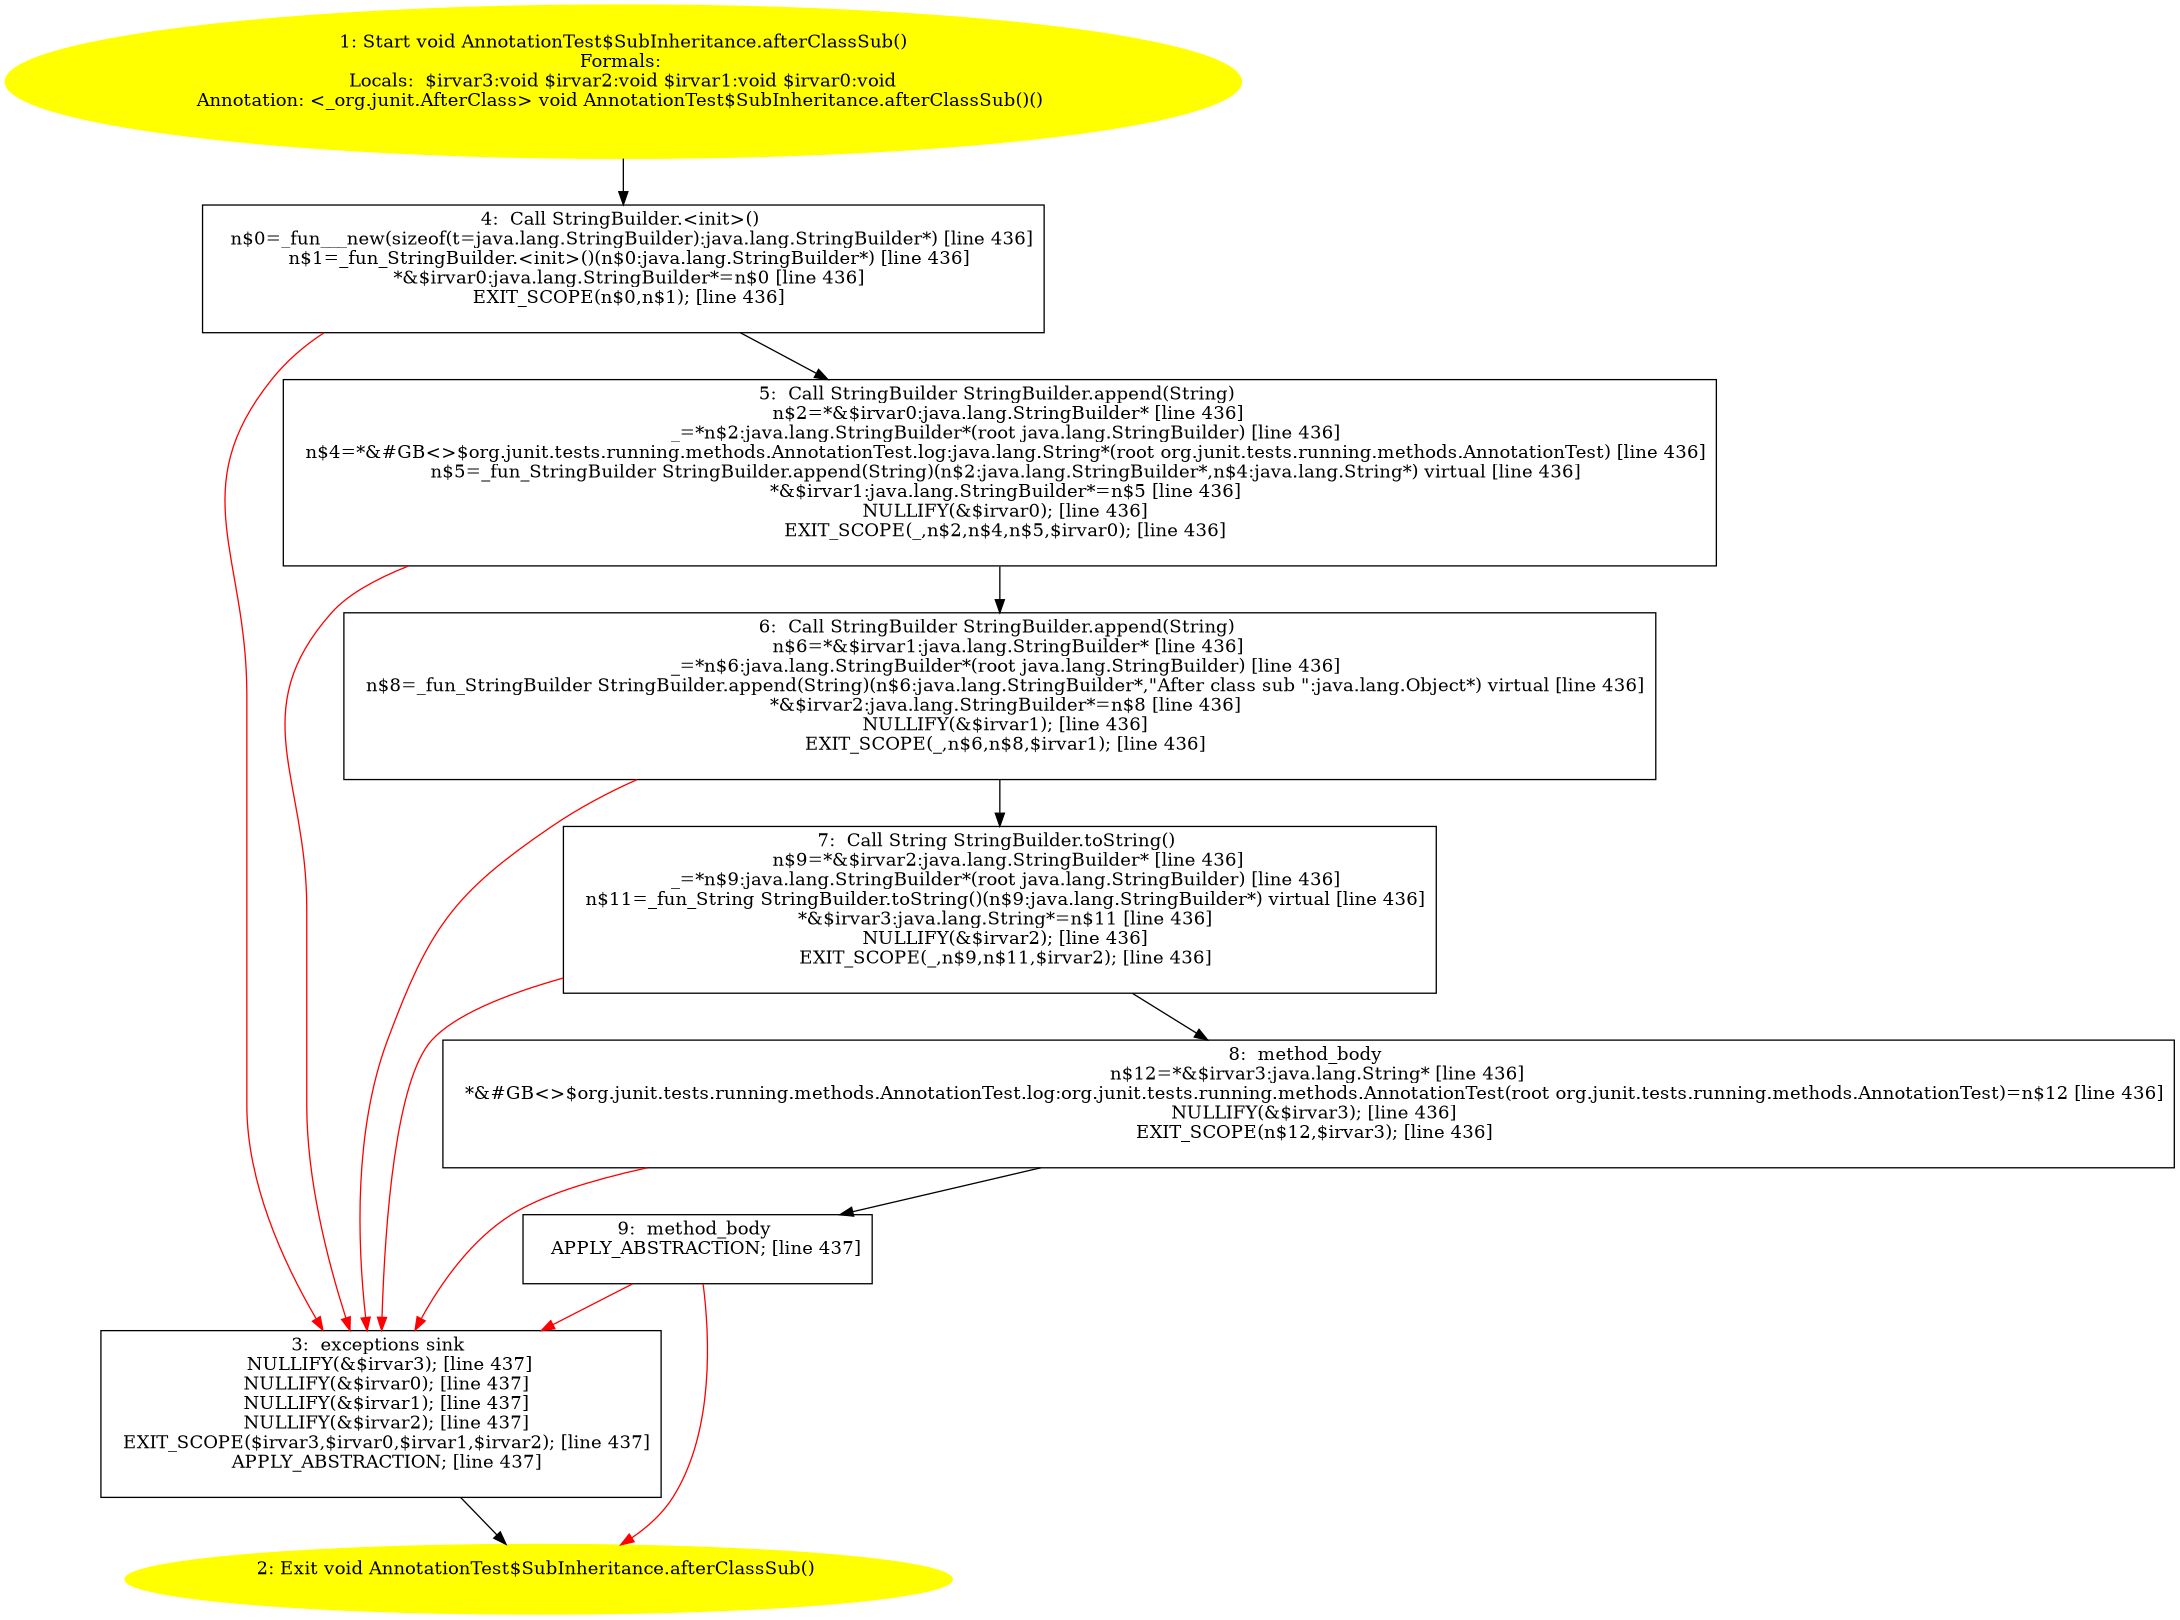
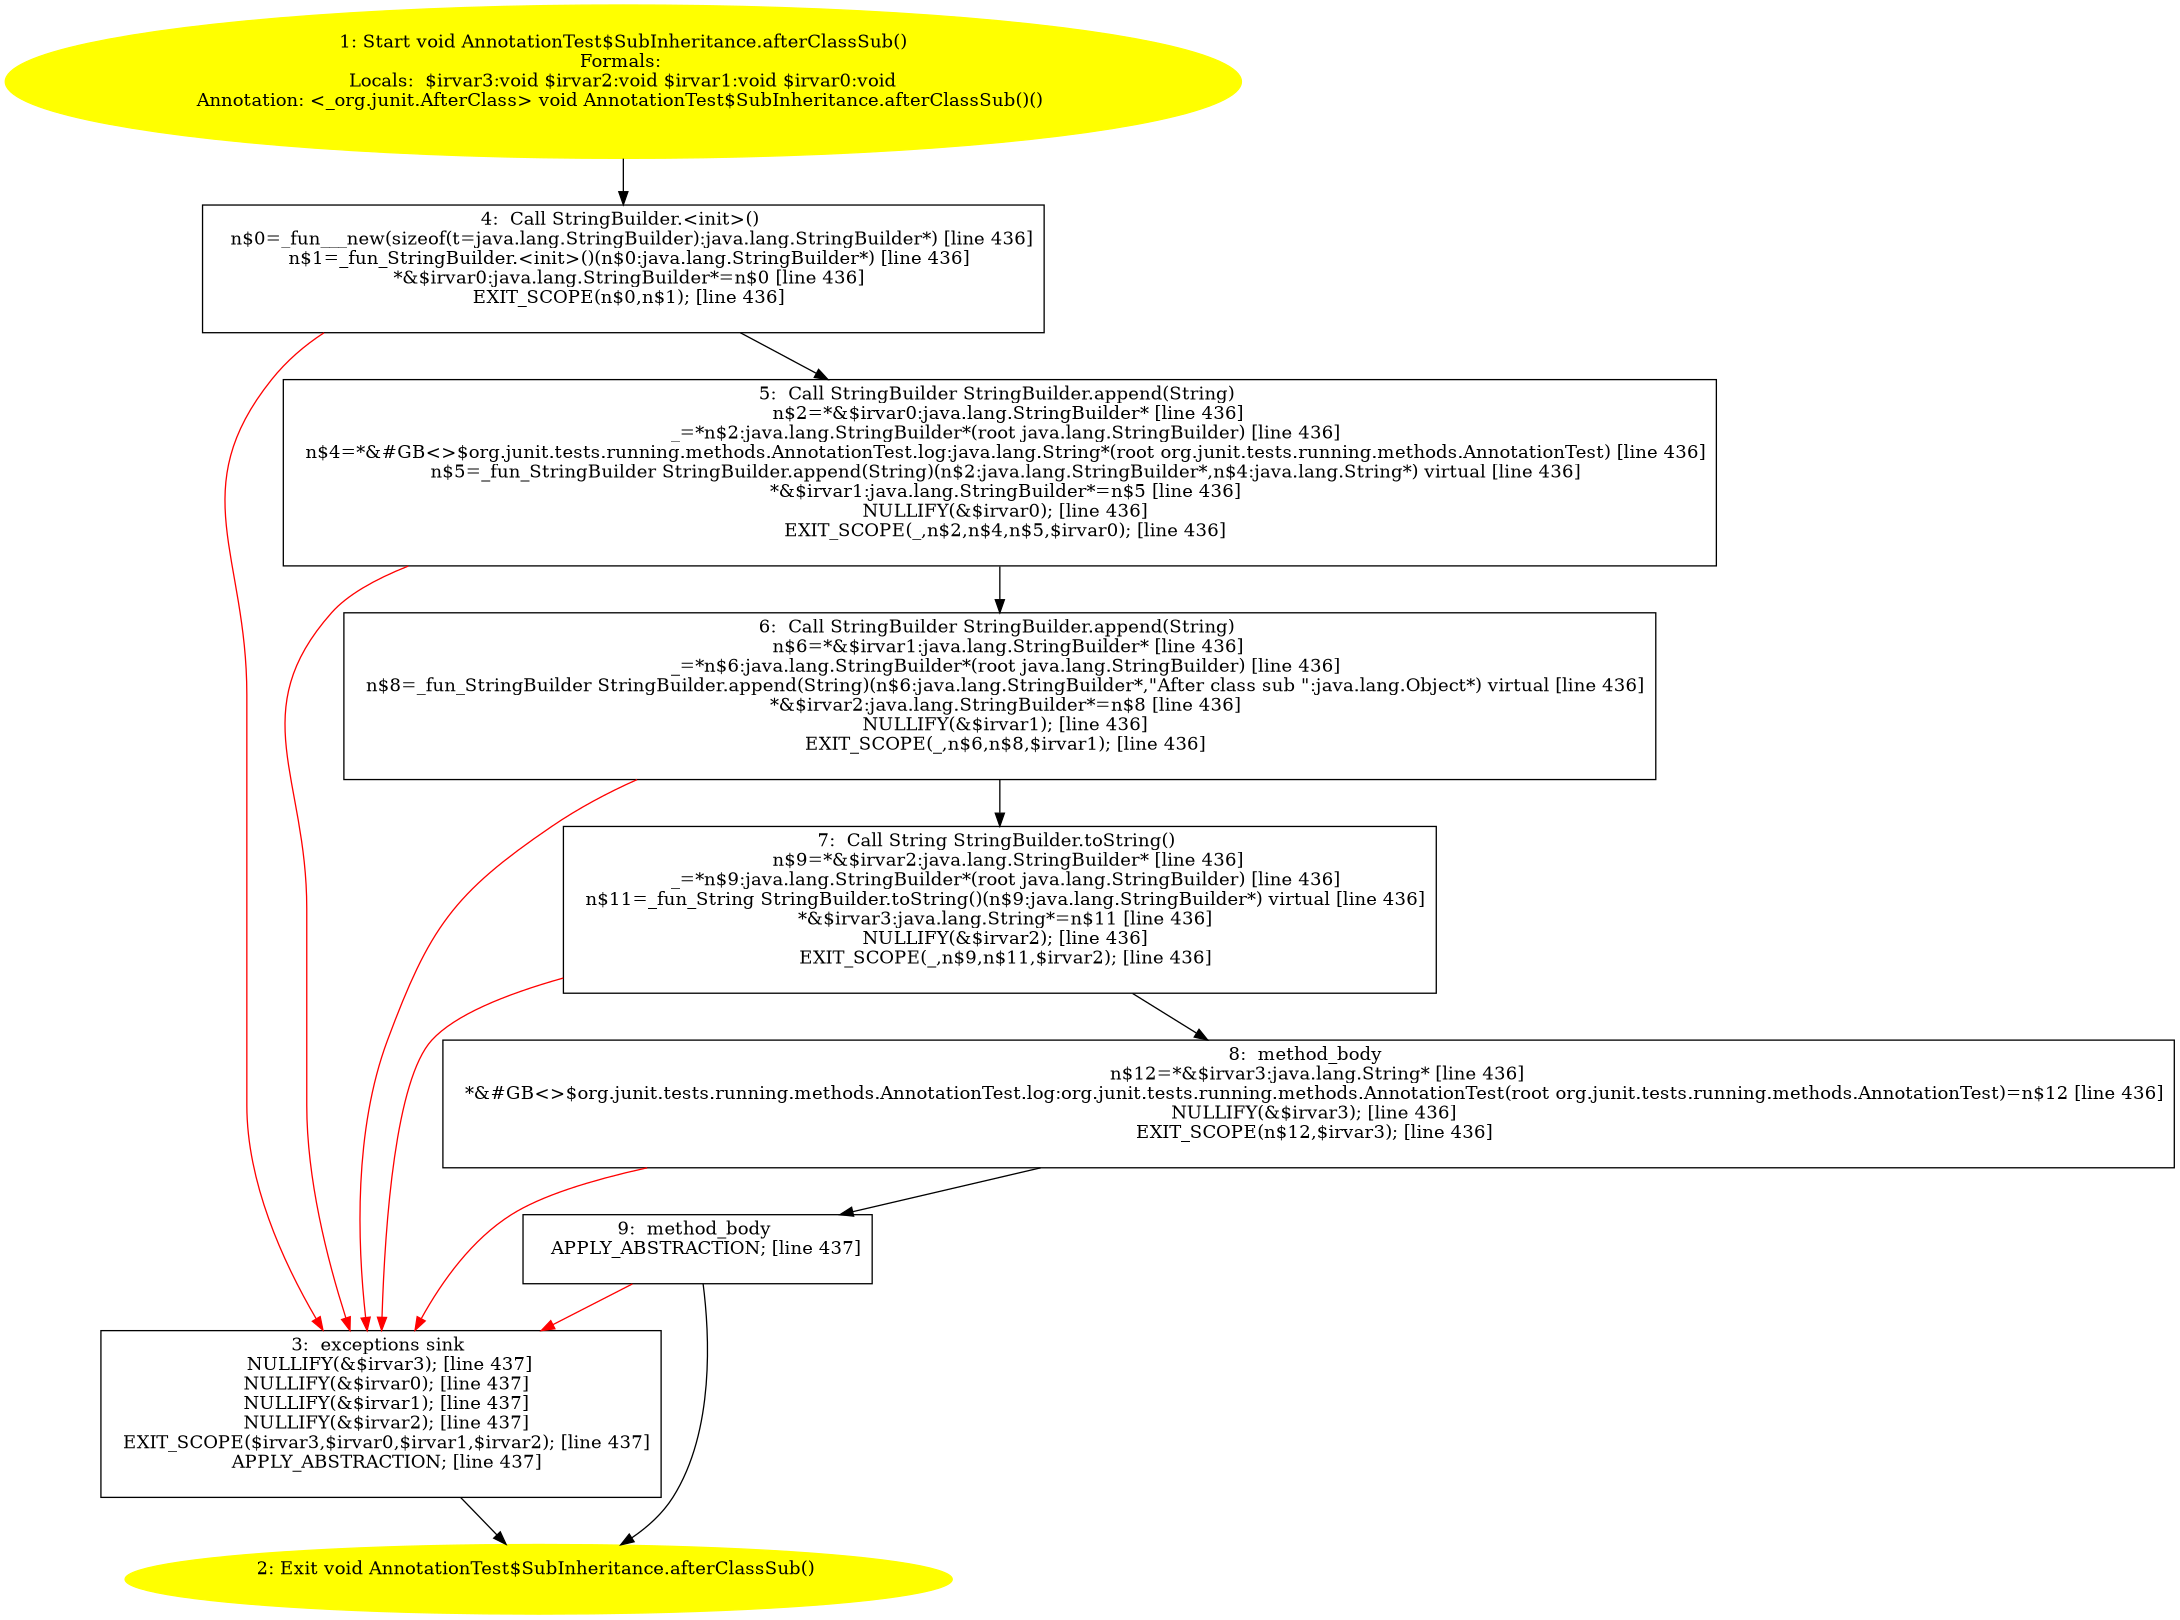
(701, 1422) -> (701, 1422)
